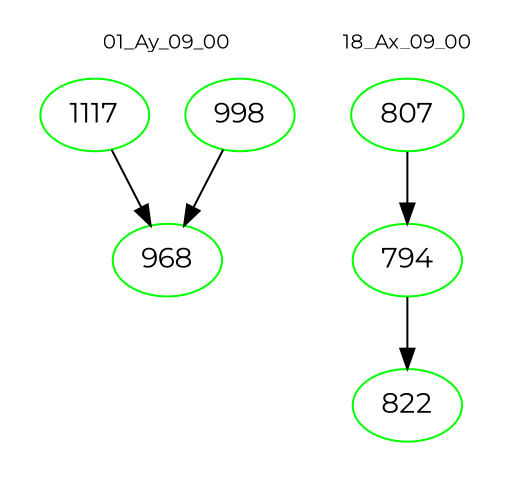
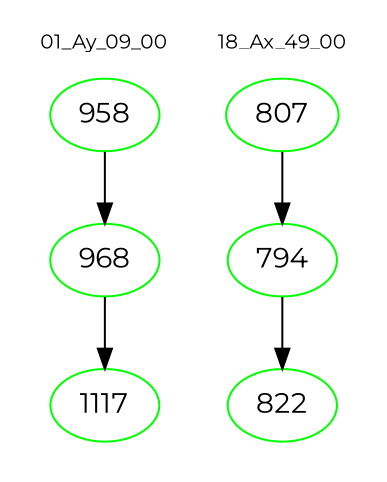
(407, 43) -> (282, 43)
(240, 115) -> (105, 115)
(126, 179) -> (105, 323)
